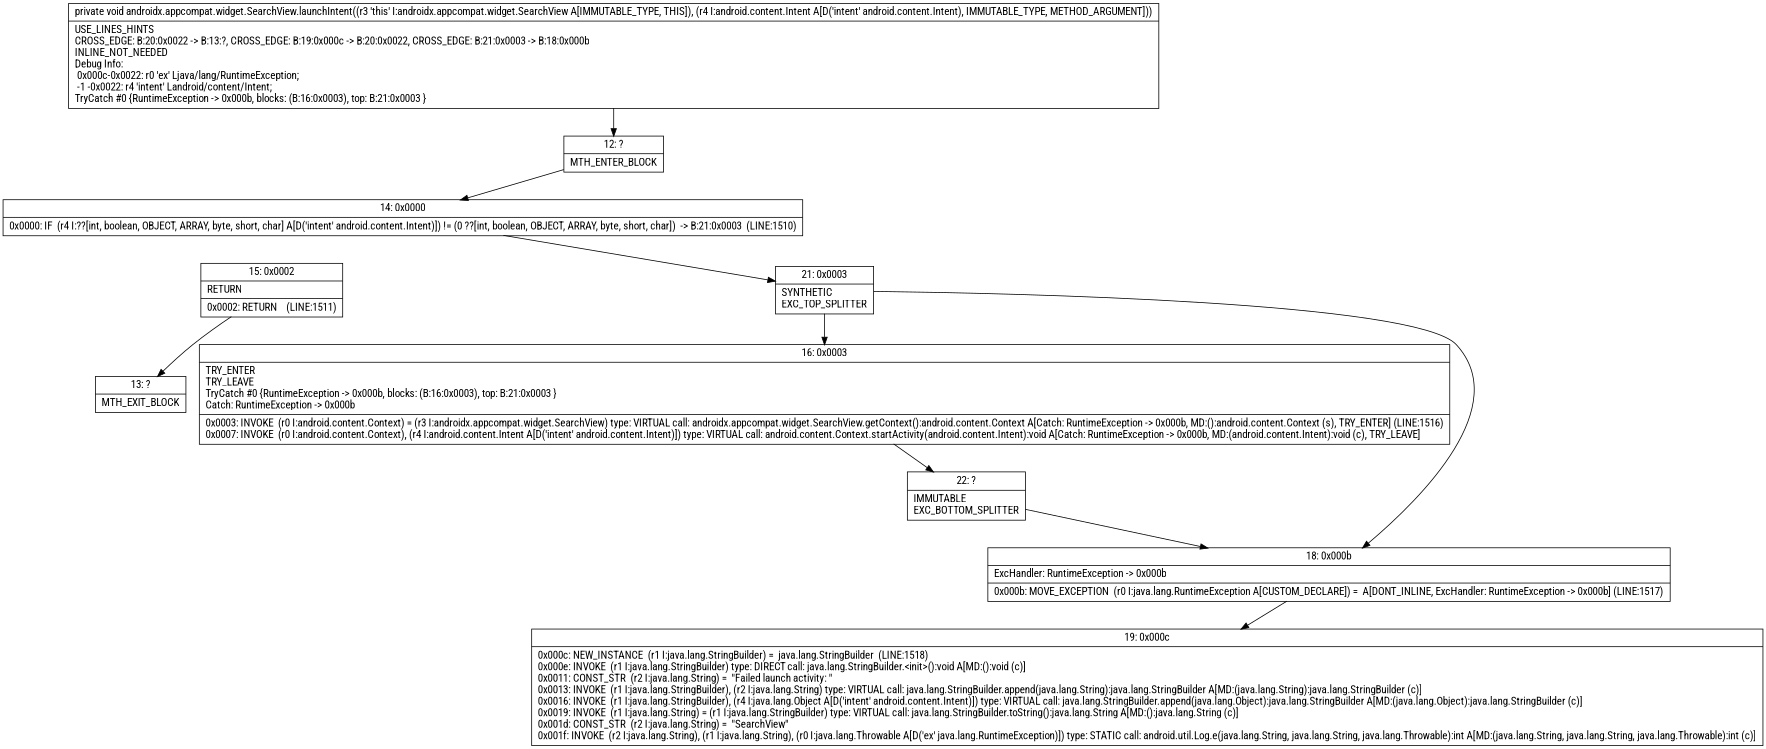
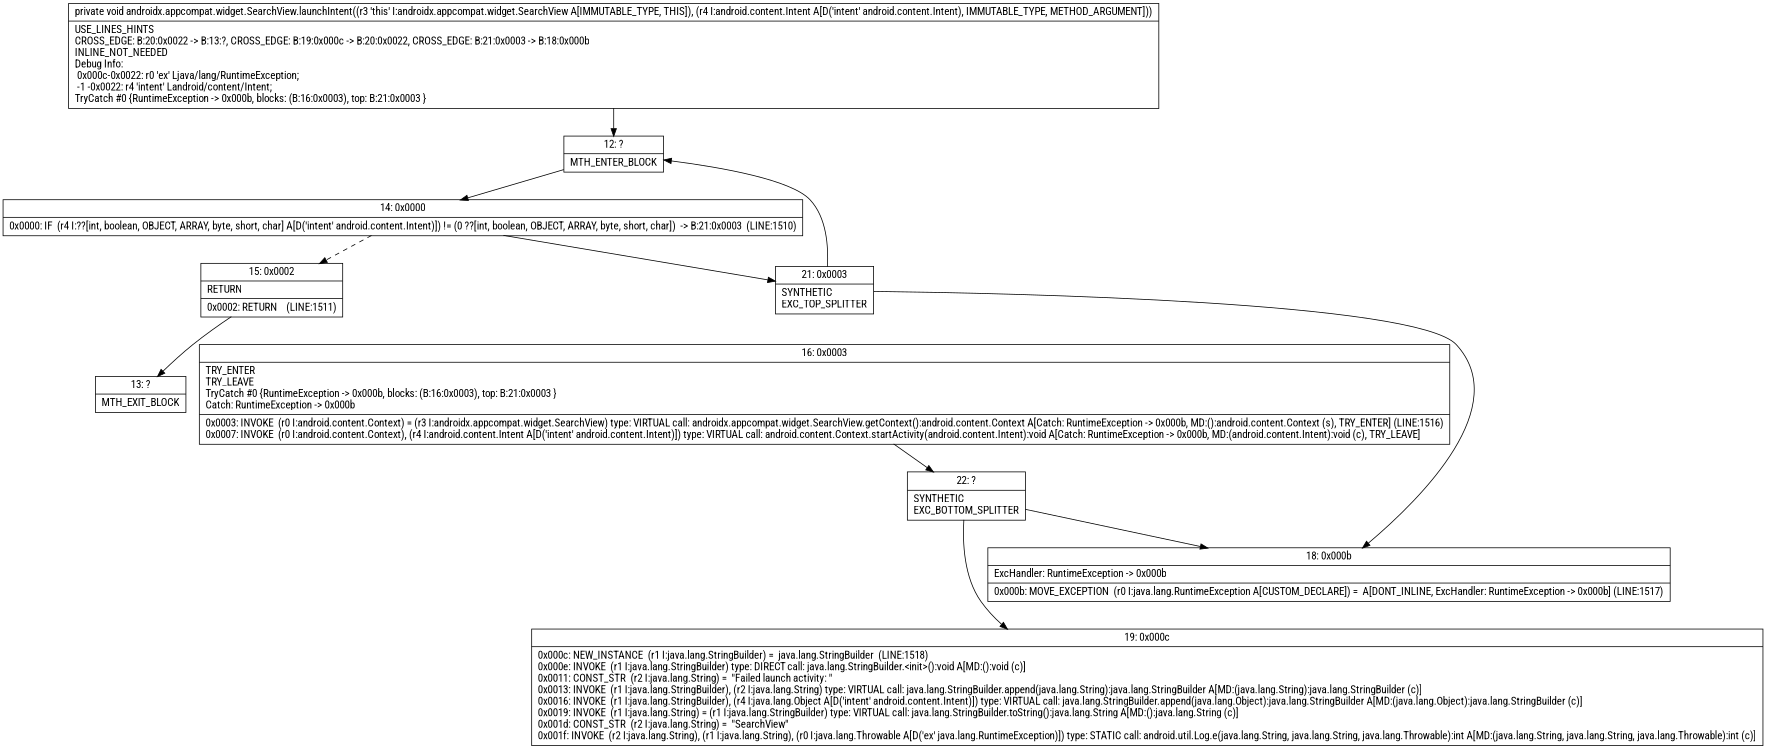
none -> (349, 248)
(825, 325) -> (777, 183)
(940, 499) -> (939, 499)
(1267, 613) -> (969, 577)
